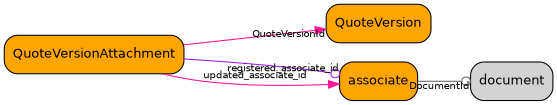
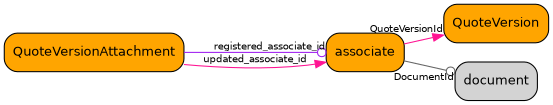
(250, 38) -> (419, 41)
